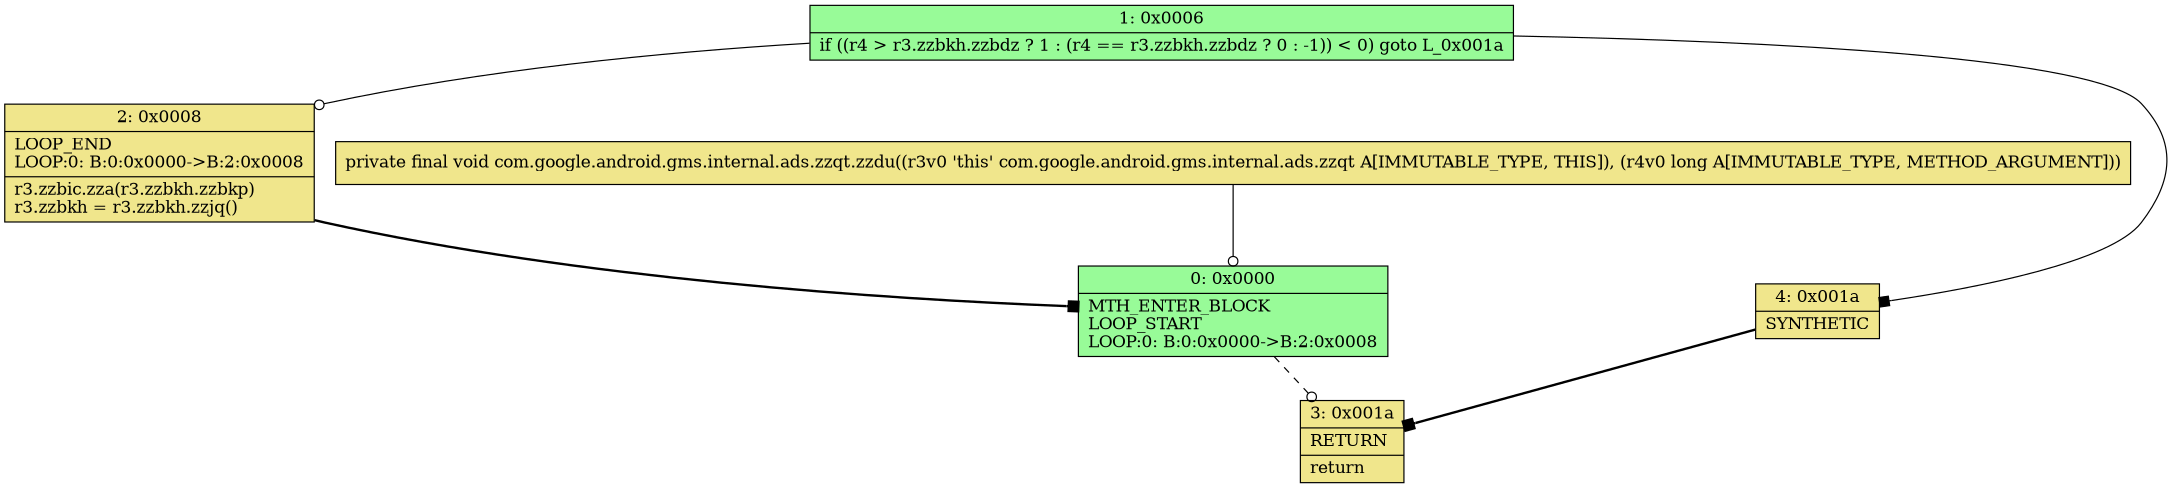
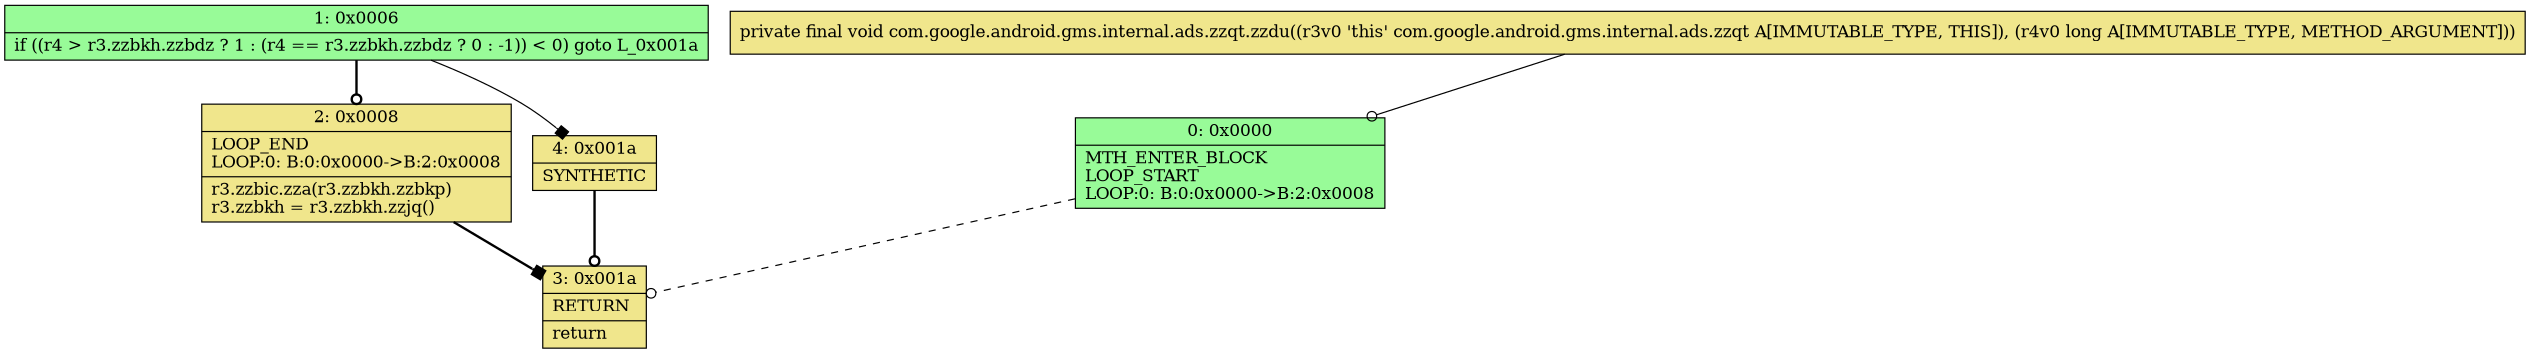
(566, 65) -> (356, 77)
(689, 279) -> (493, 245)
(1585, 376) -> (595, 223)
